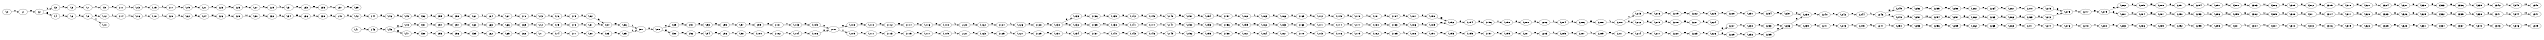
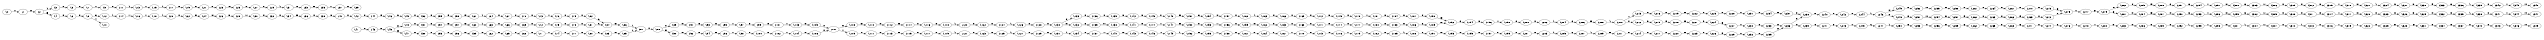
(1722, 30) -> (1722, 24)
